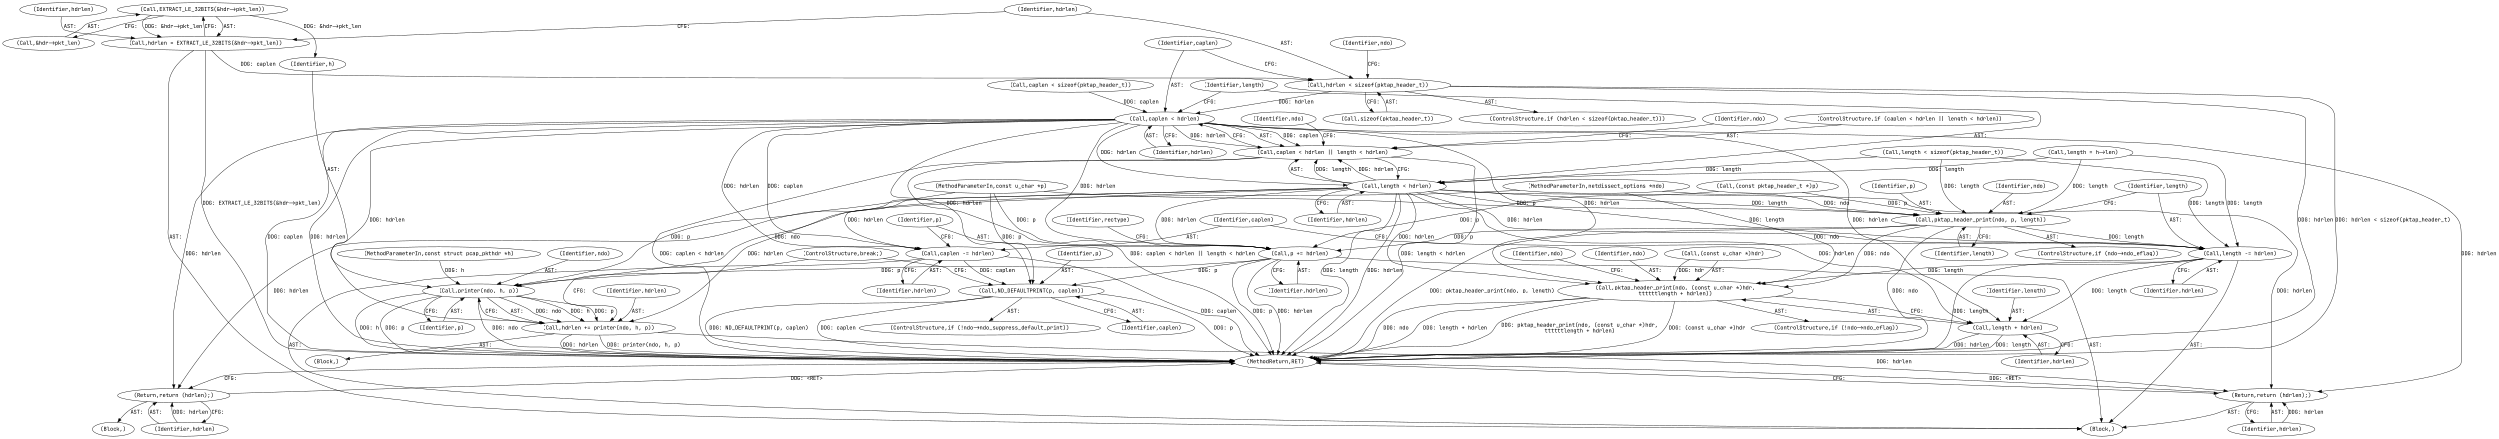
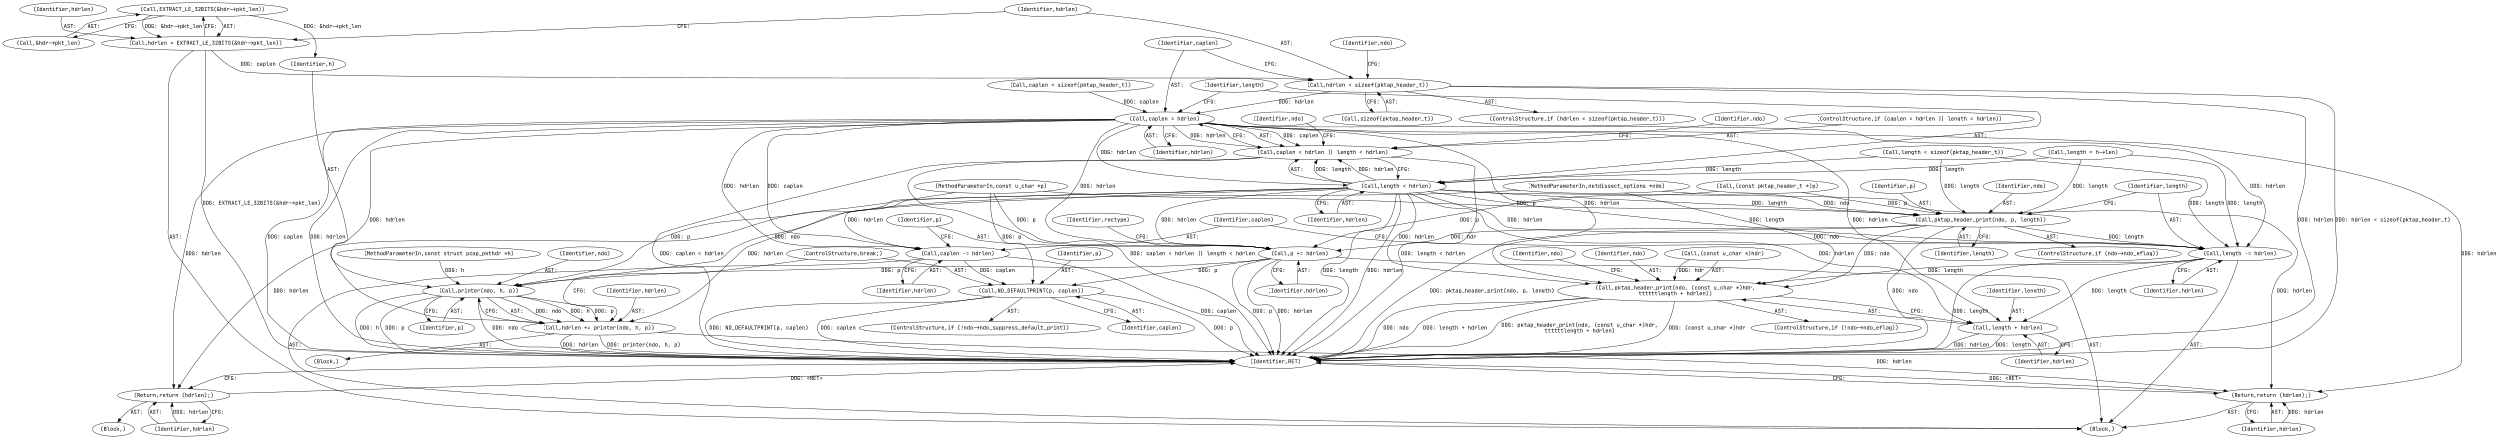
(921, 164) -> (1738, 128)
(1464, 237) -> (1464, 237)
(962, 271) -> (962, 271)
(1275, 362) -> (1275, 362)
